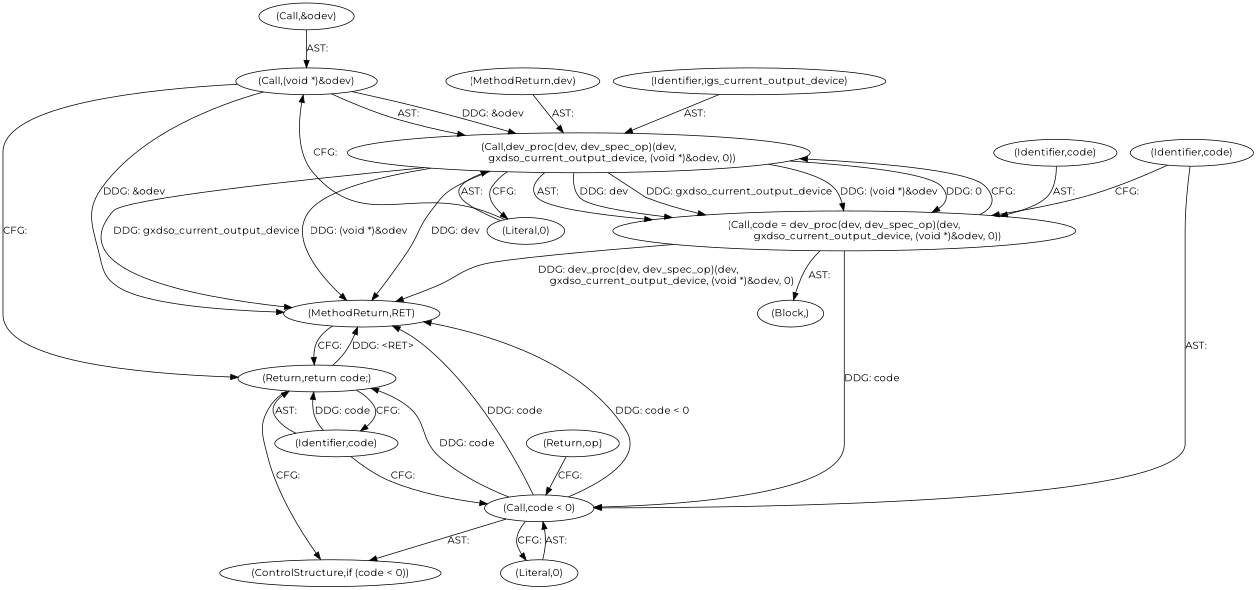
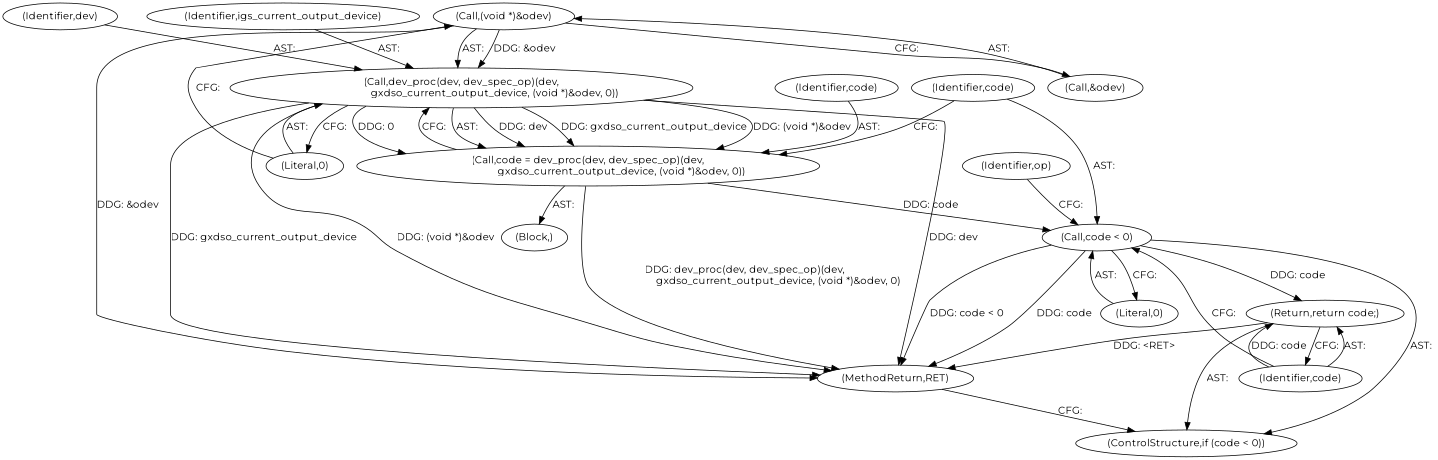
(523, 81) -> (60, 16)
(3, 229) -> (815, 47)
(319, 339) -> (1035, 410)
(573, 443) -> (1016, 166)
(290, 476) -> (1219, 378)
